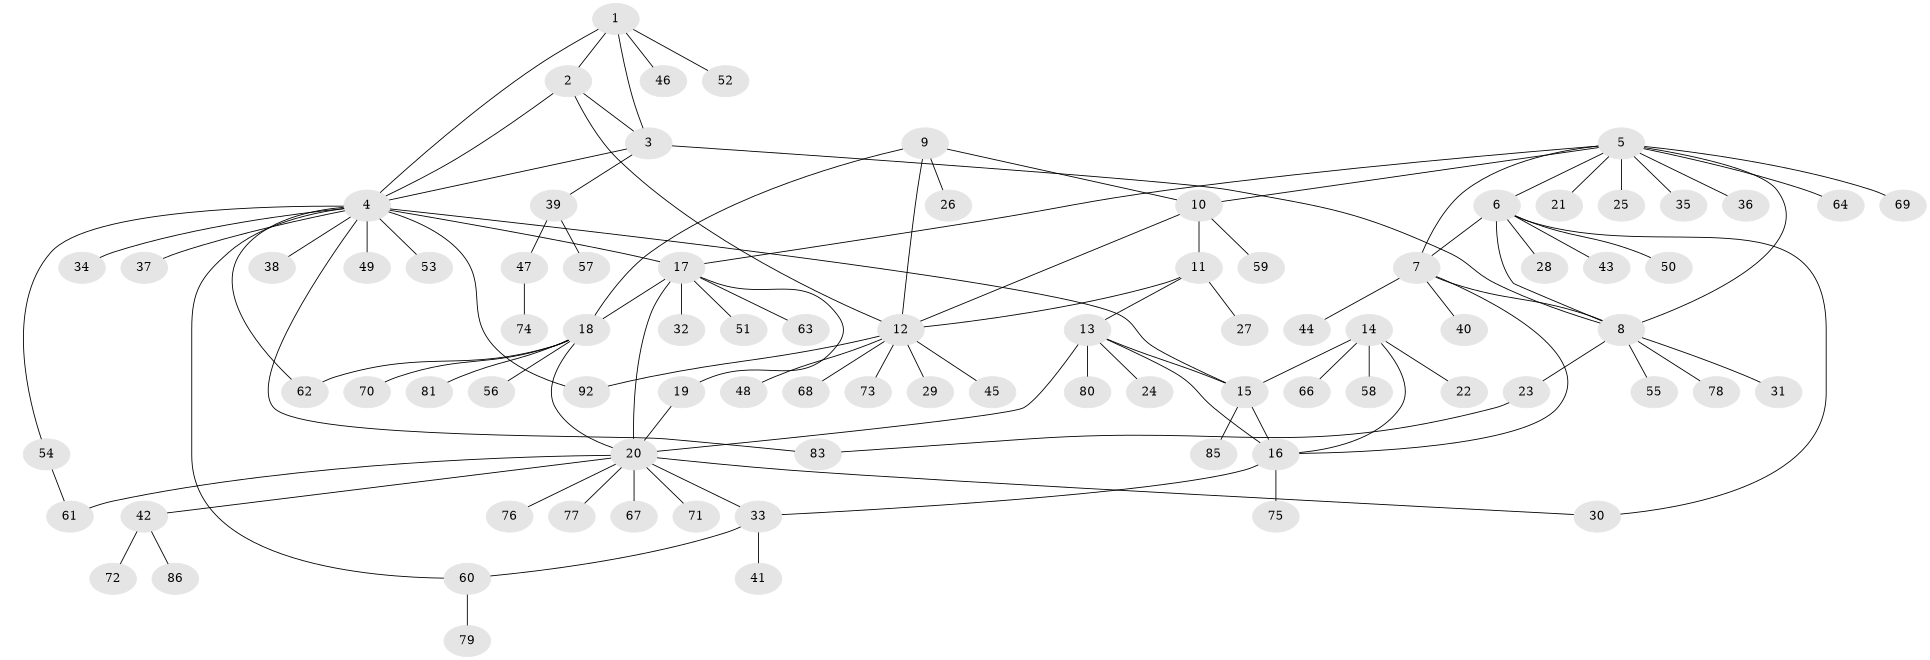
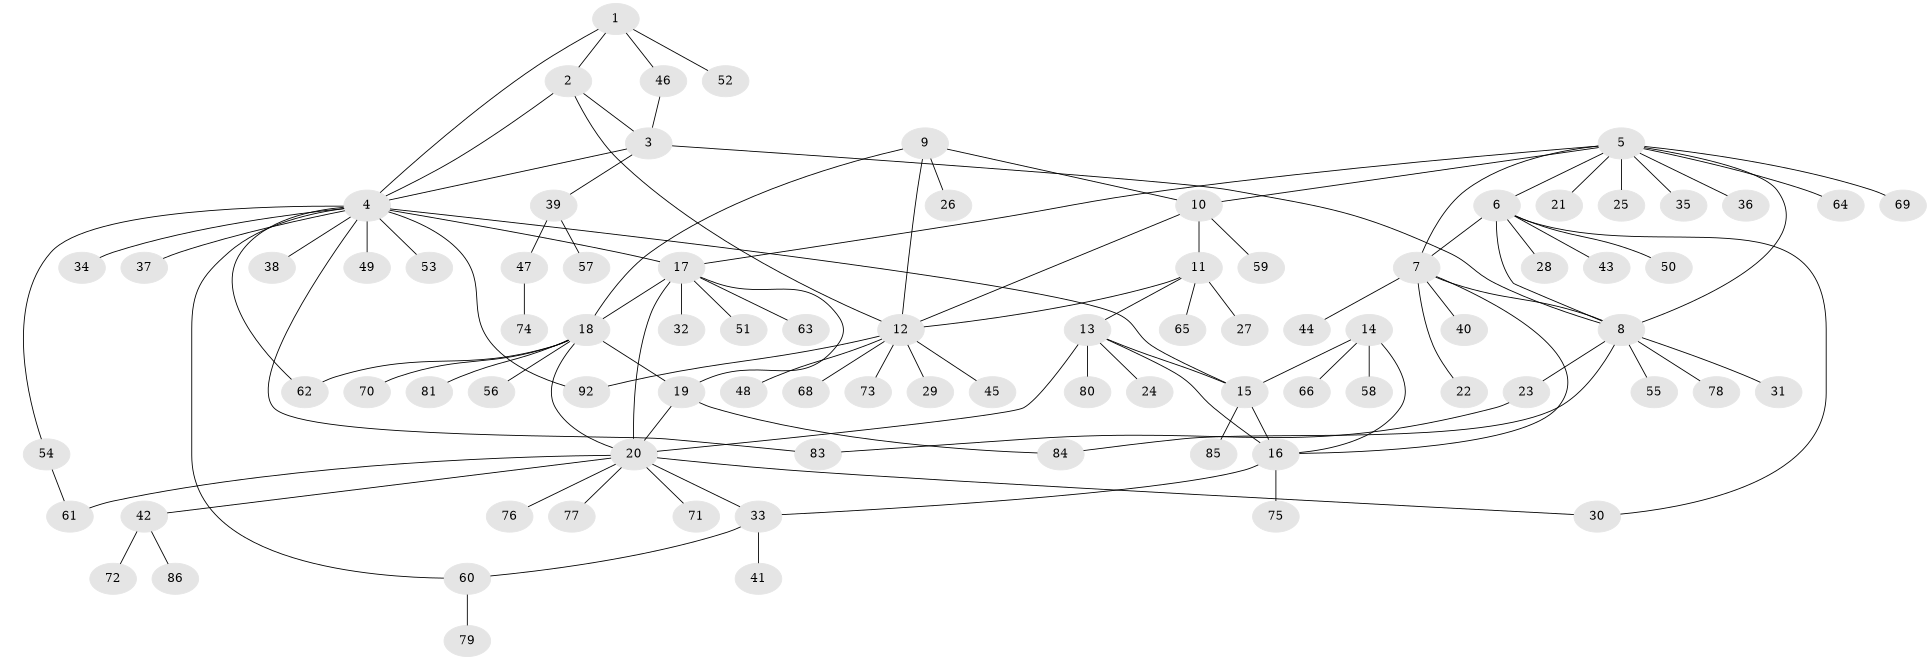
(628, 82) -> (656, 112)
none -> (1183, 330)
none -> (633, 360)
(1417, 361) -> (1429, 333)
none -> (1061, 454)
(634, 517) -> none
